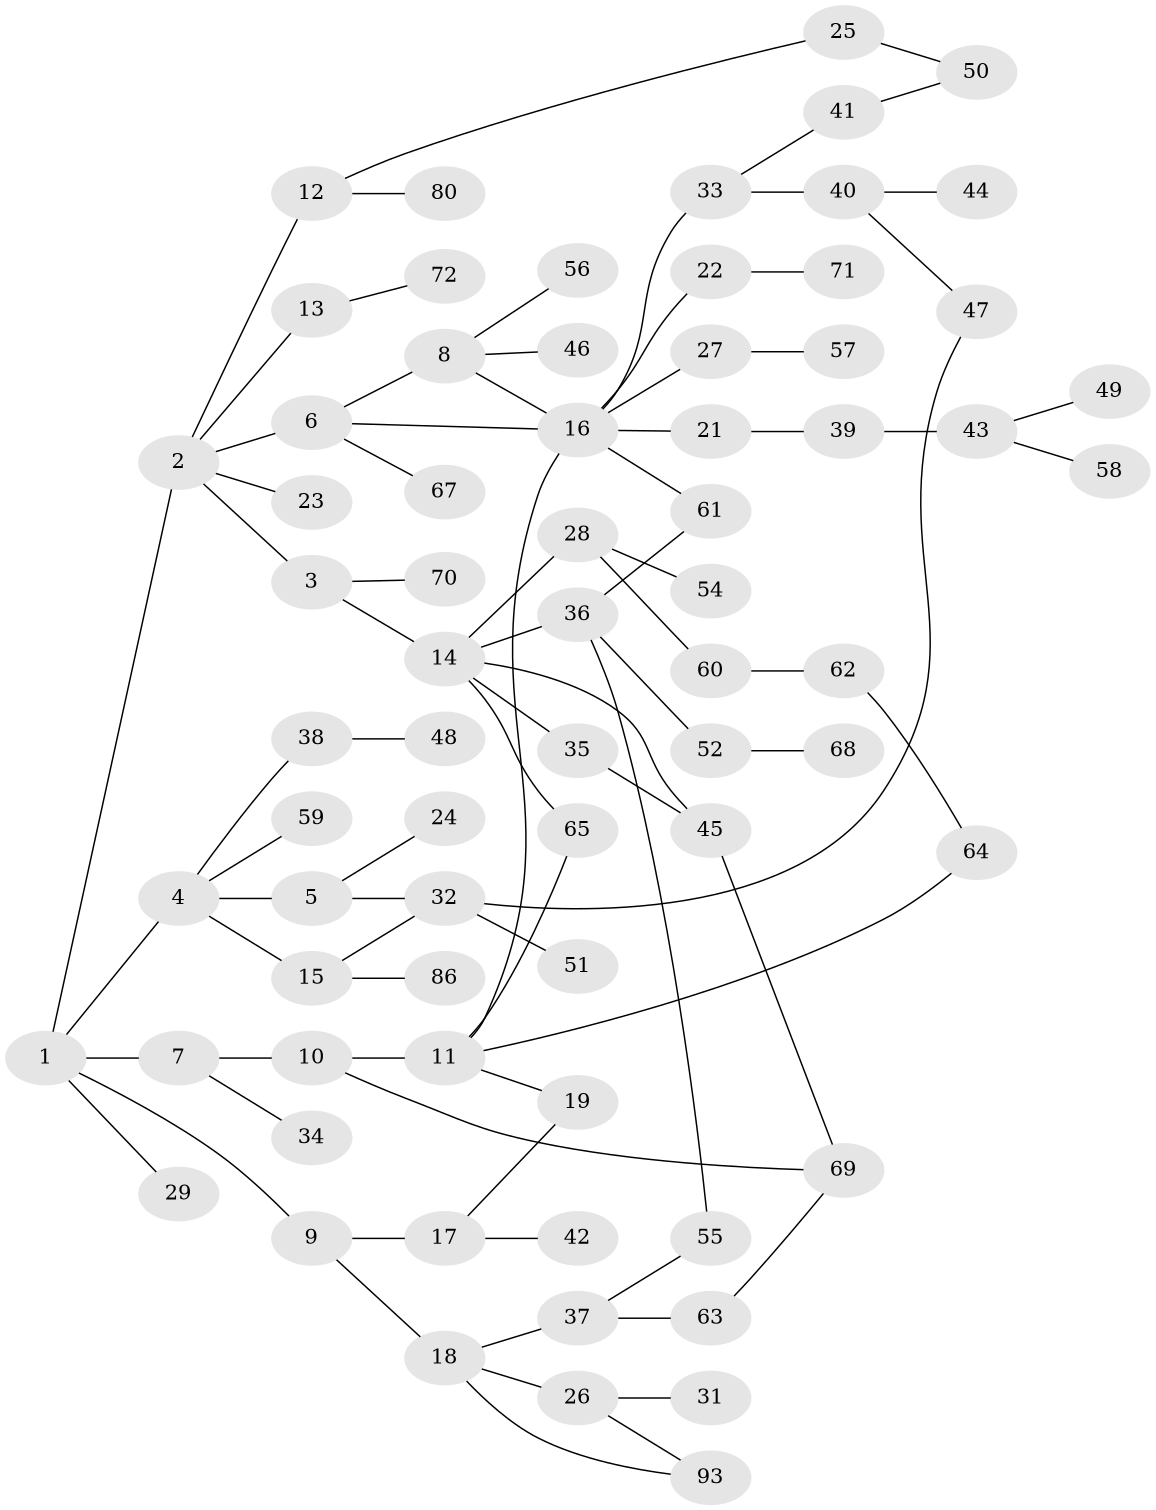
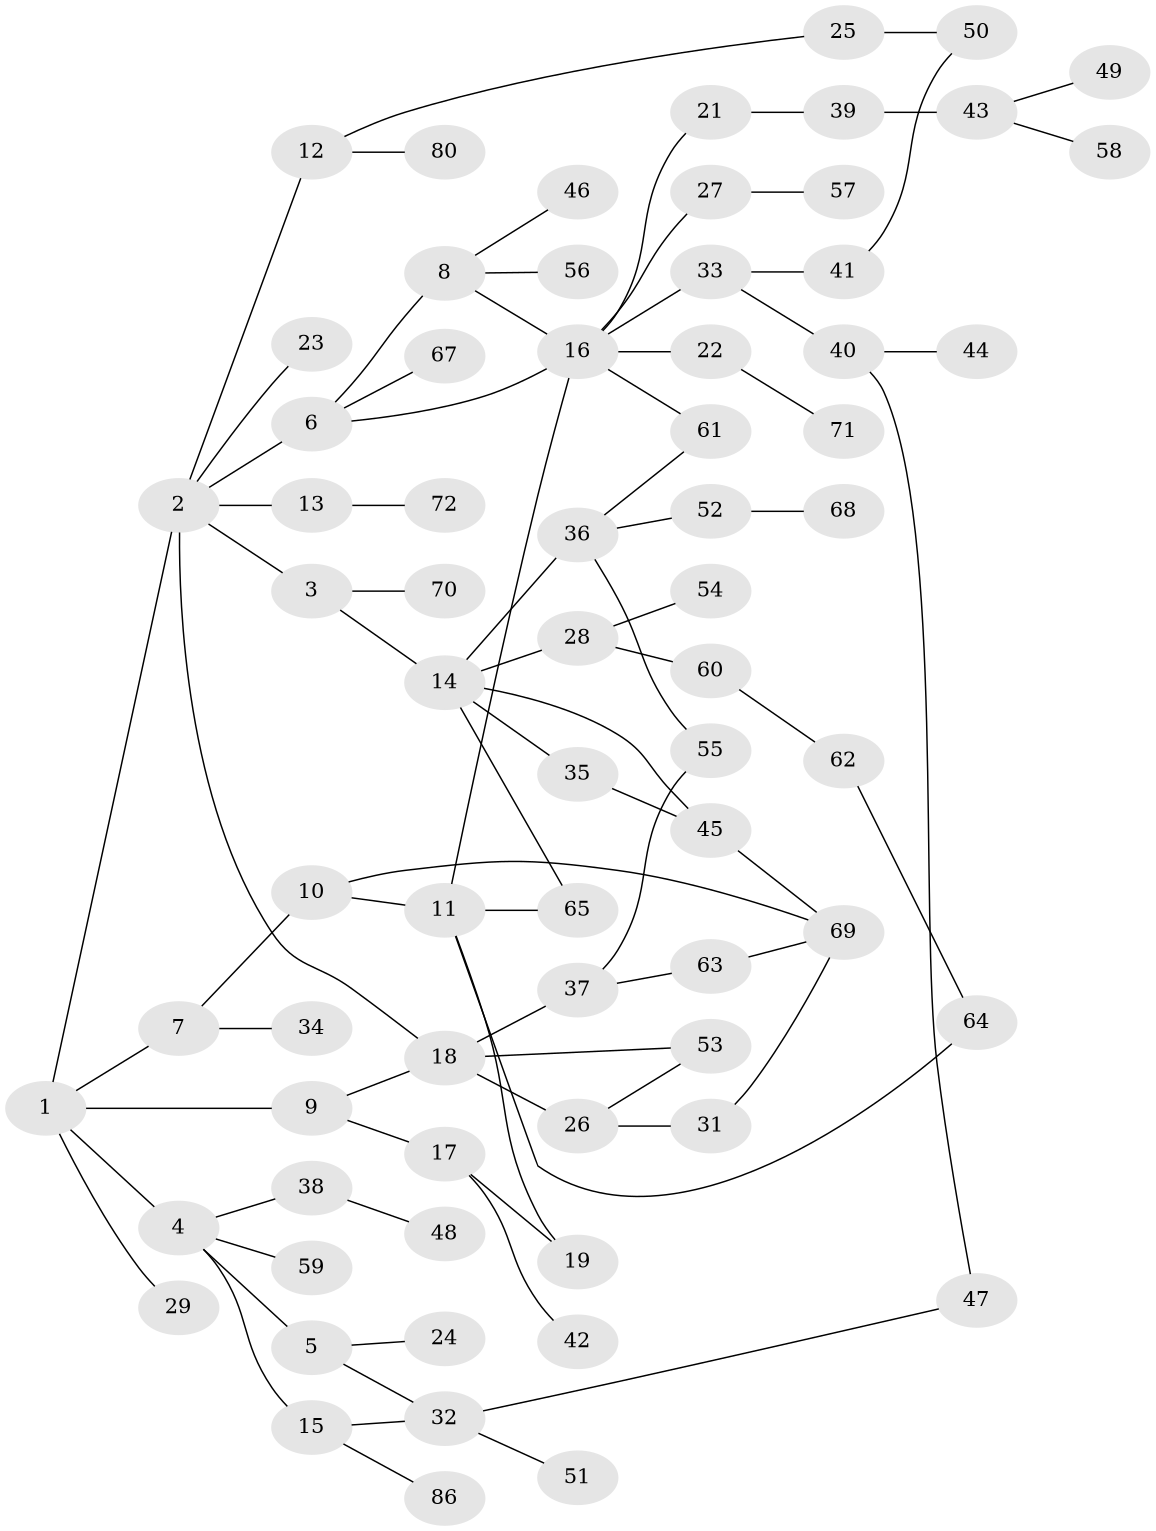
none -> (222, 827)
none -> (786, 1034)
(711, 1478) -> (711, 1046)
